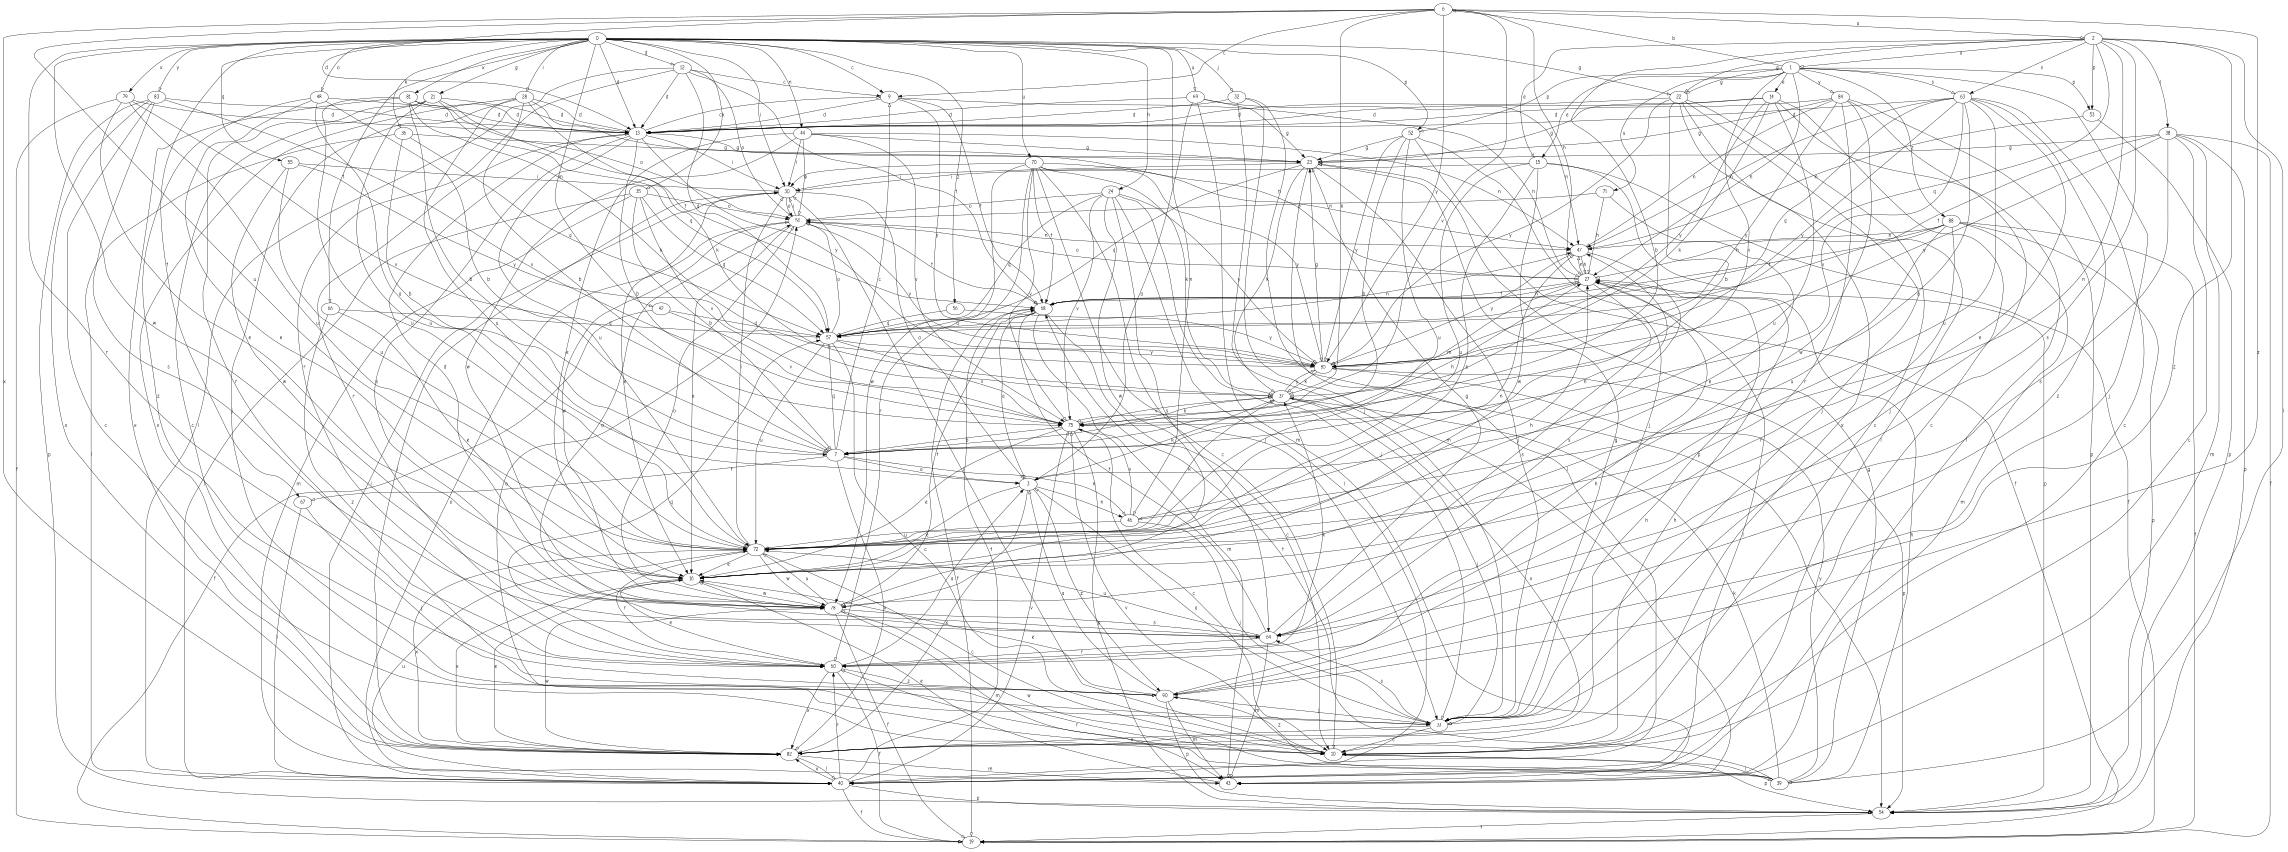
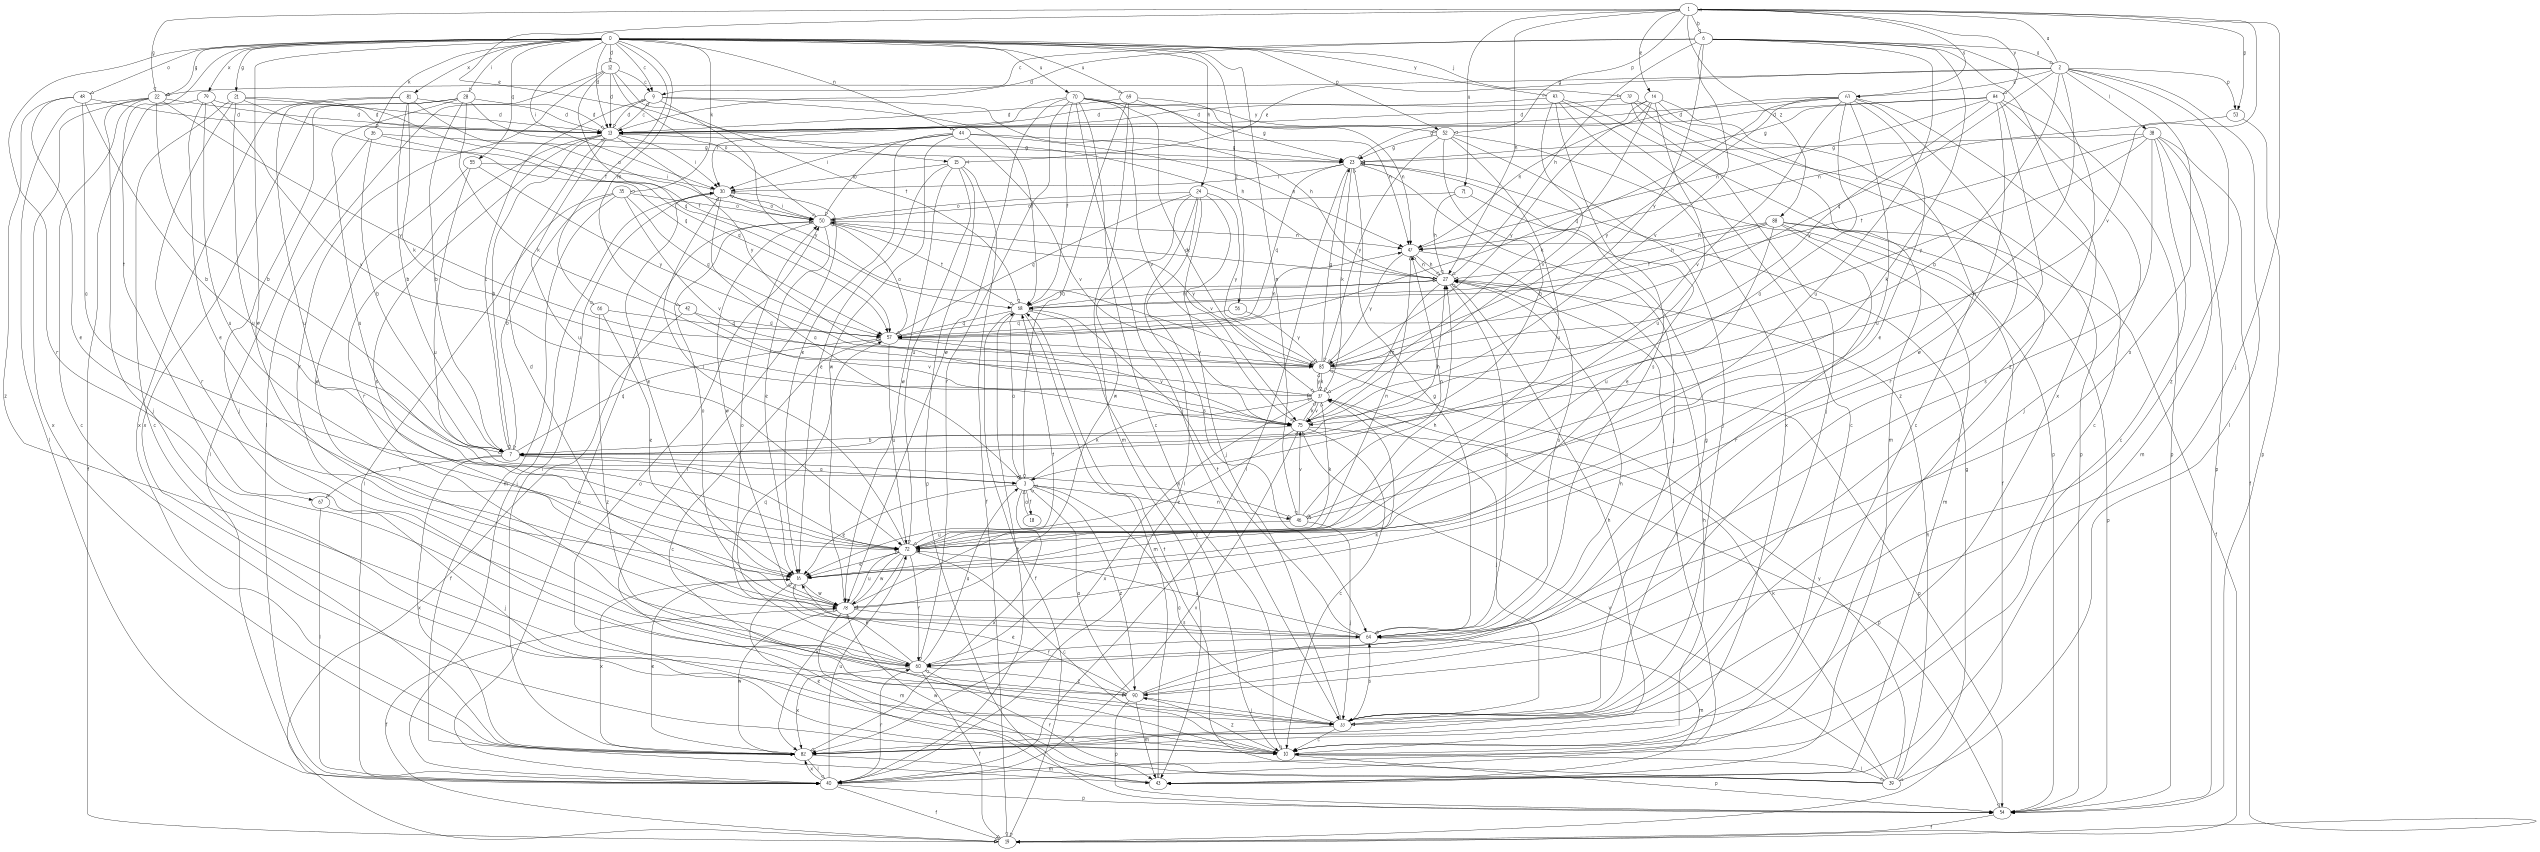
(739, 46) -> (789, 70)
(1341, 179) -> (1855, 314)
(1213, 222) -> (1240, 118)
none -> (1032, 521)
